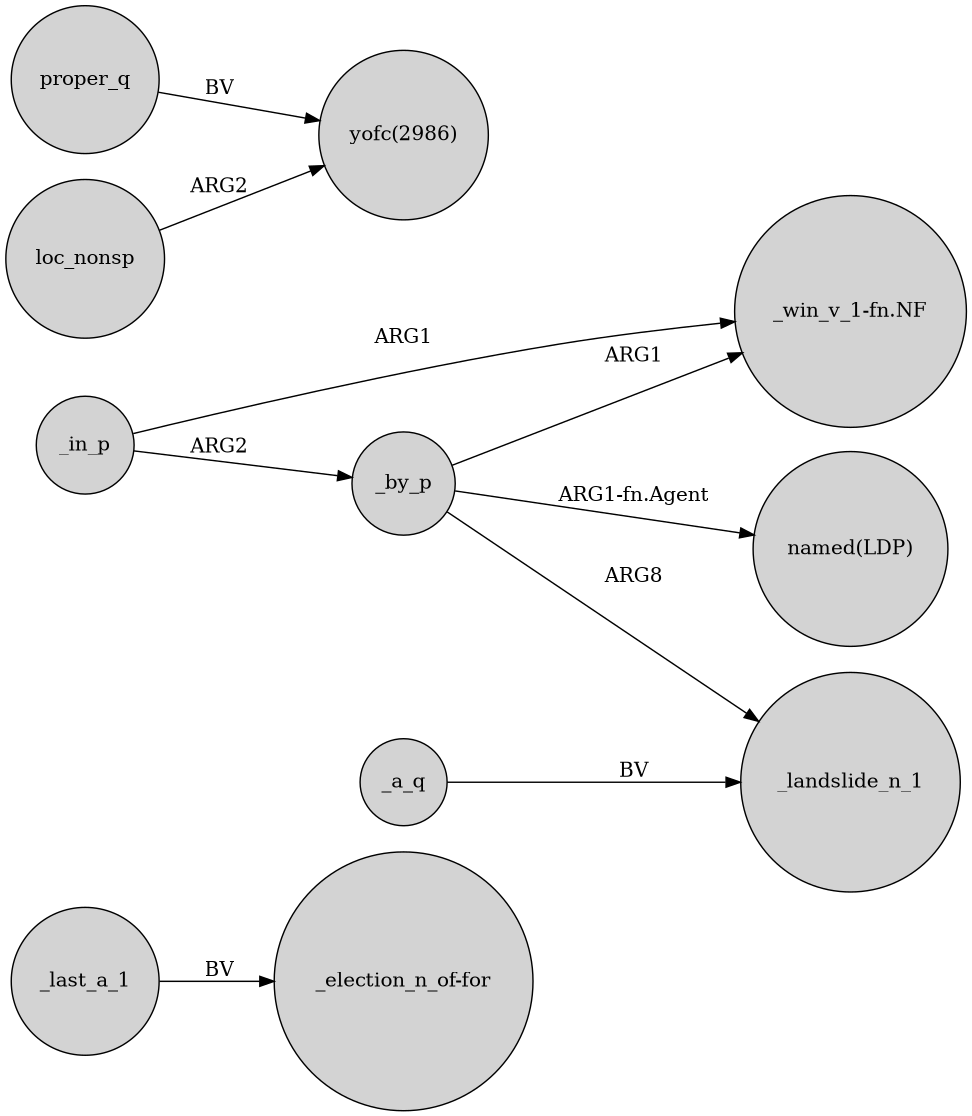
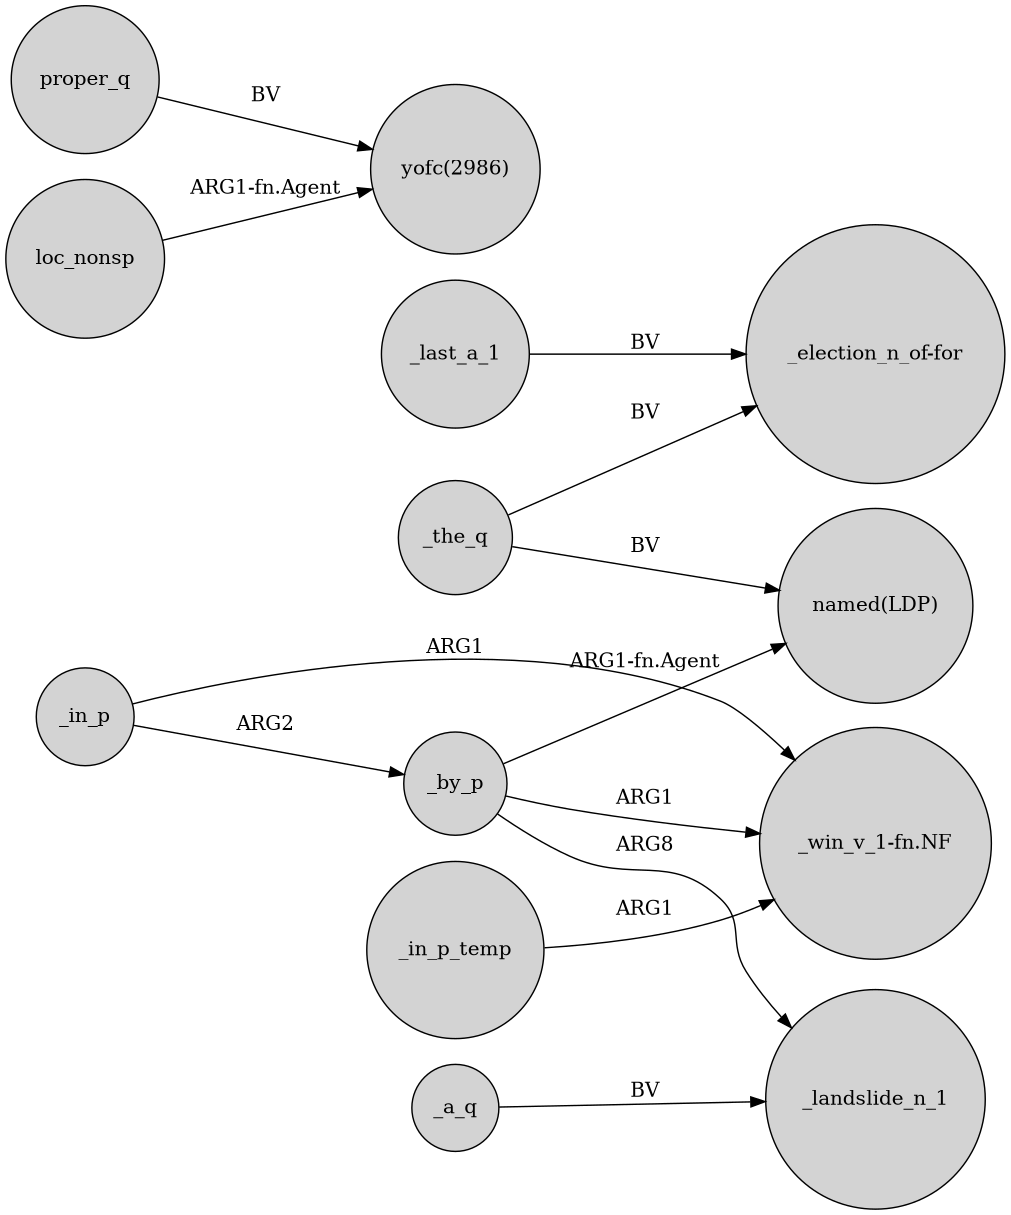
(219, 187) -> (266, 188)
none -> (455, 538)
none -> (455, 950)
